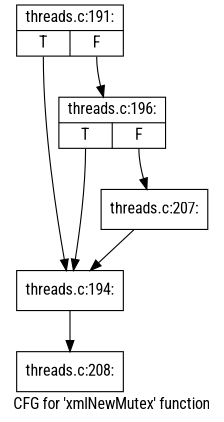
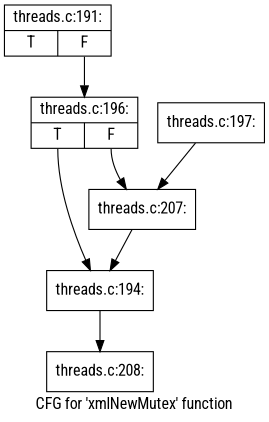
none -> (211, 123)
(50, 158) -> none
